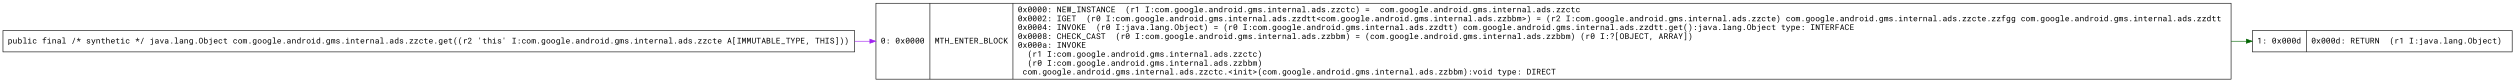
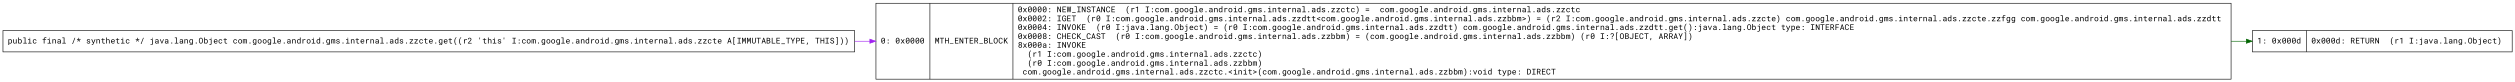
(1057, 45) -> (1057, 45)
